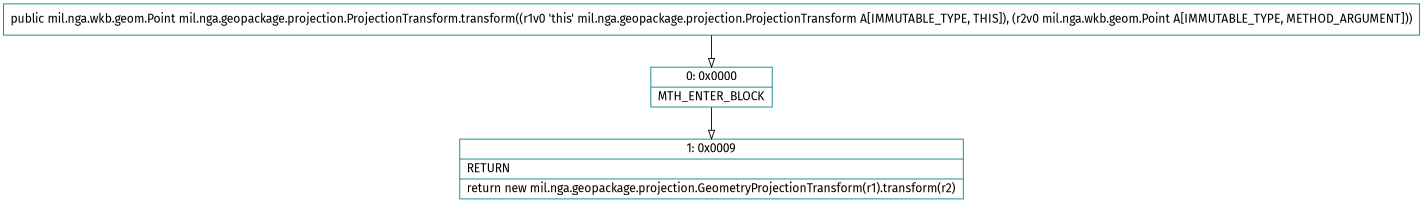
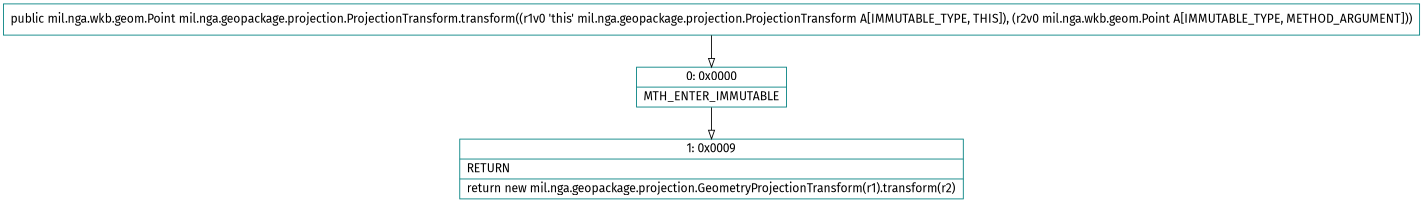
(712, 97) -> (712, 97)
